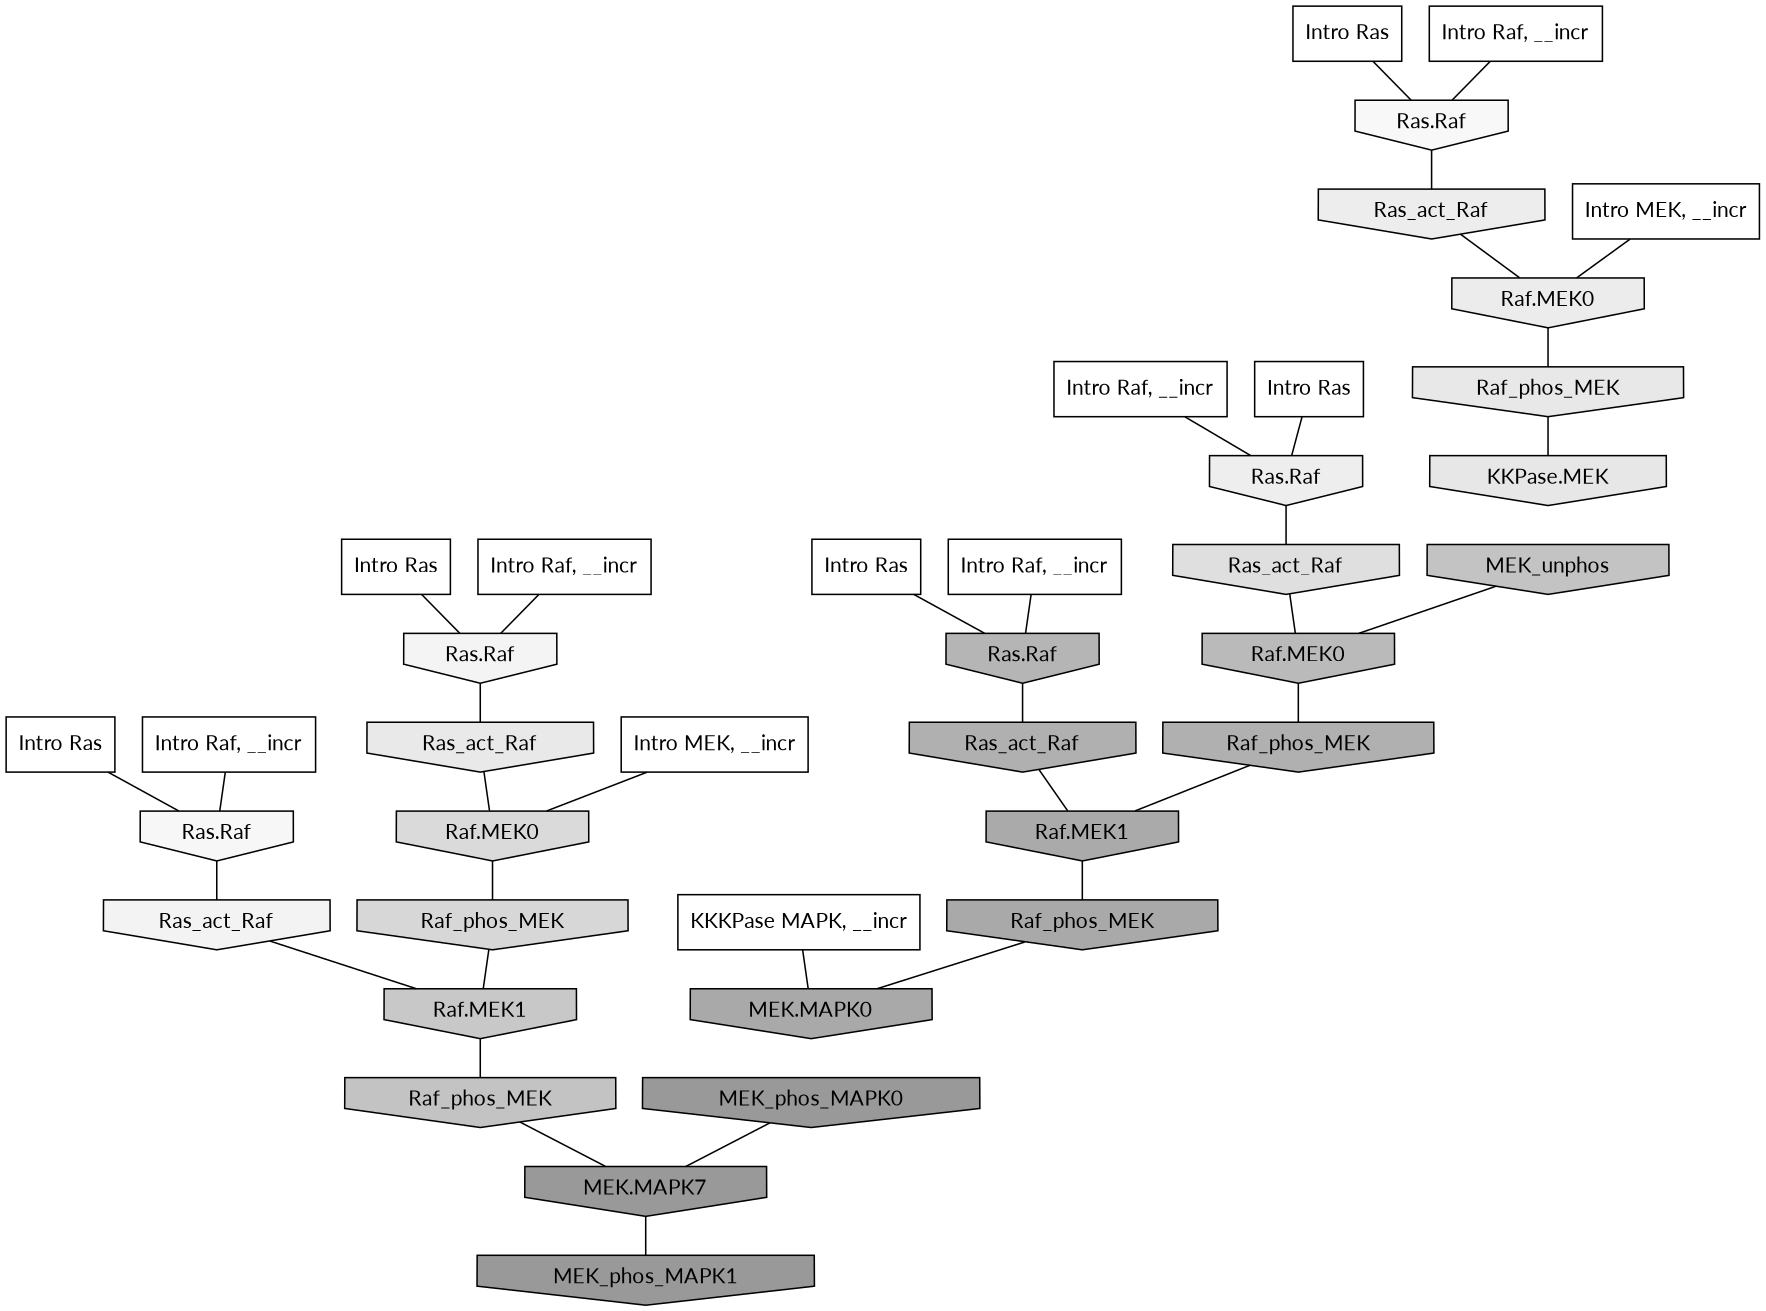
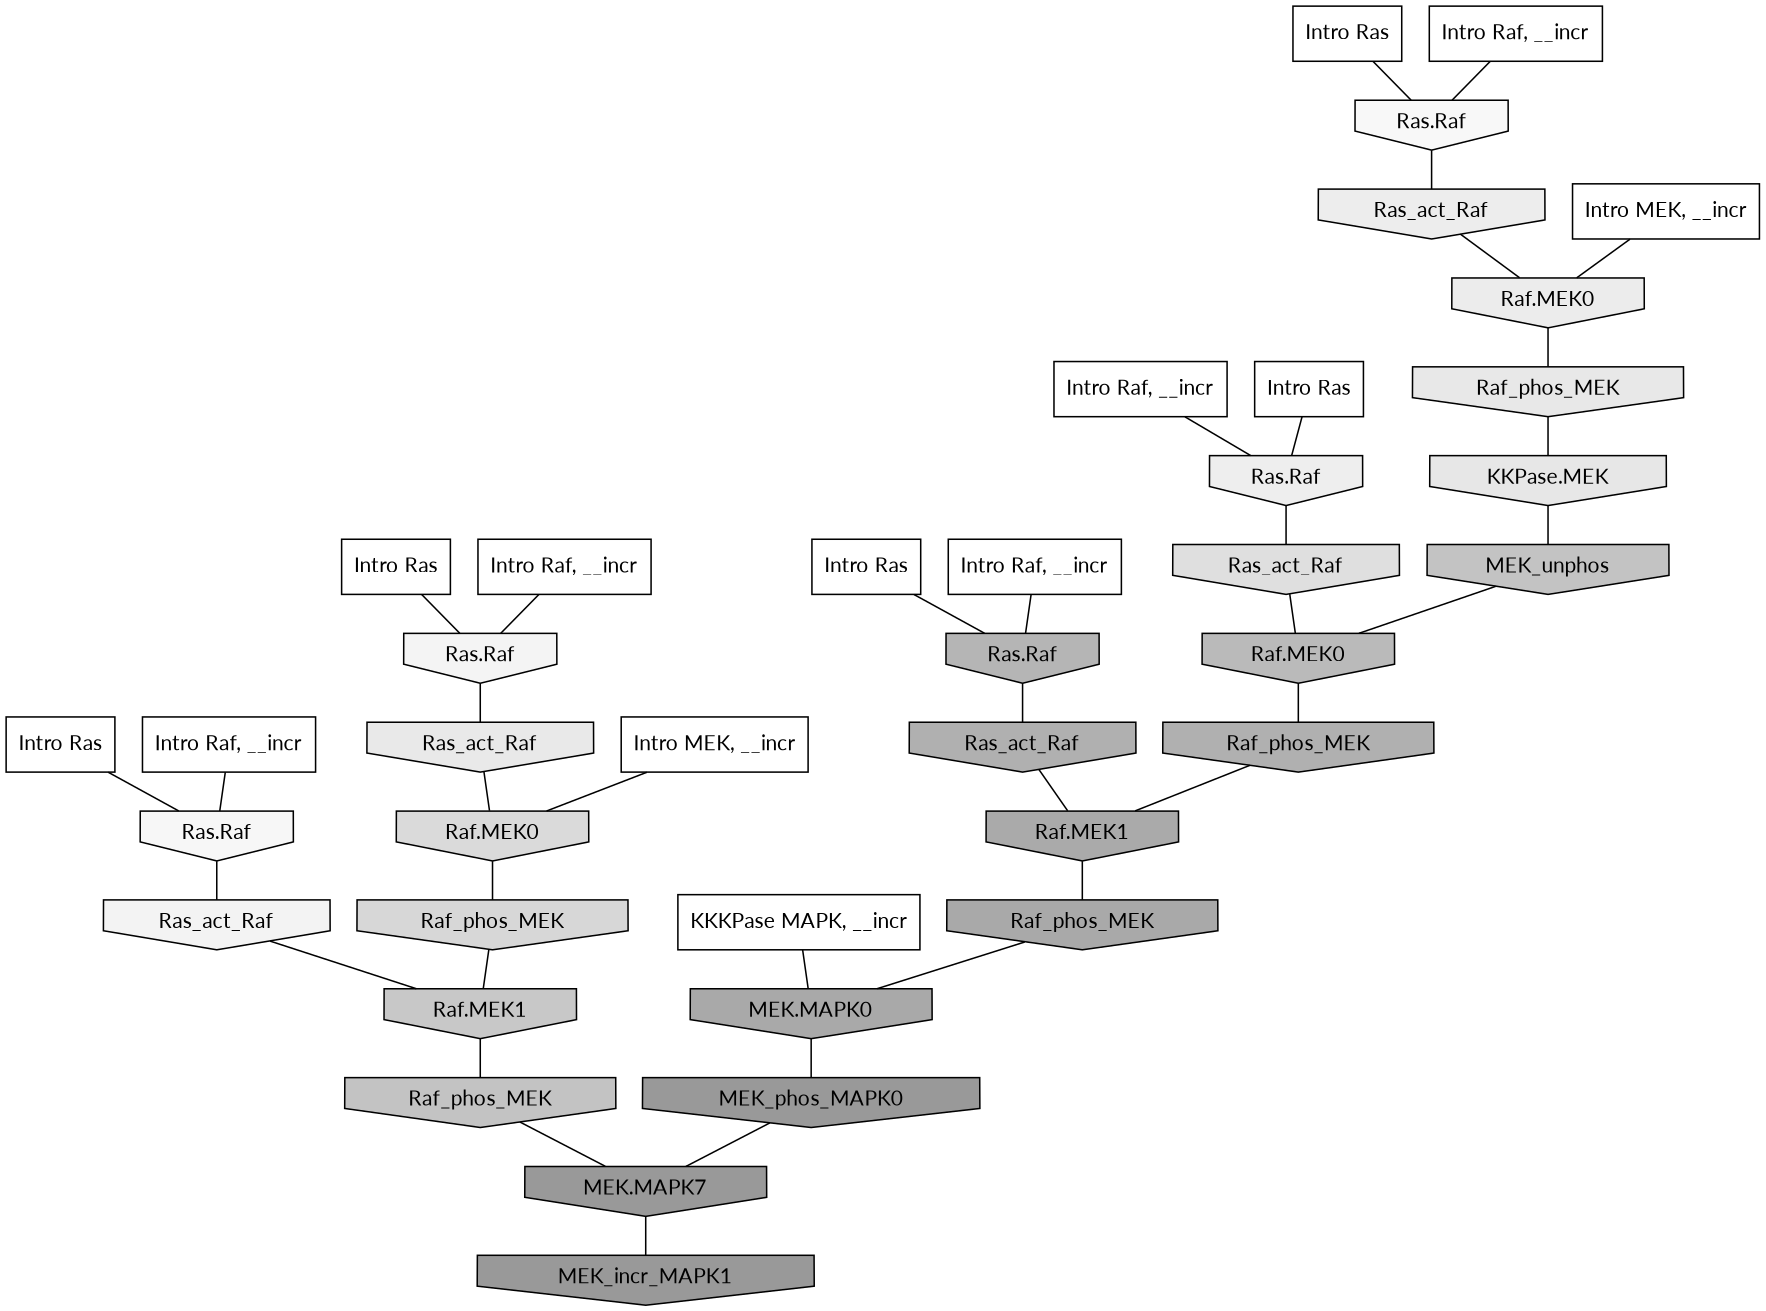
none -> (1548, 525)
none -> (811, 1058)
(646, 1278) -> (646, 1278)
